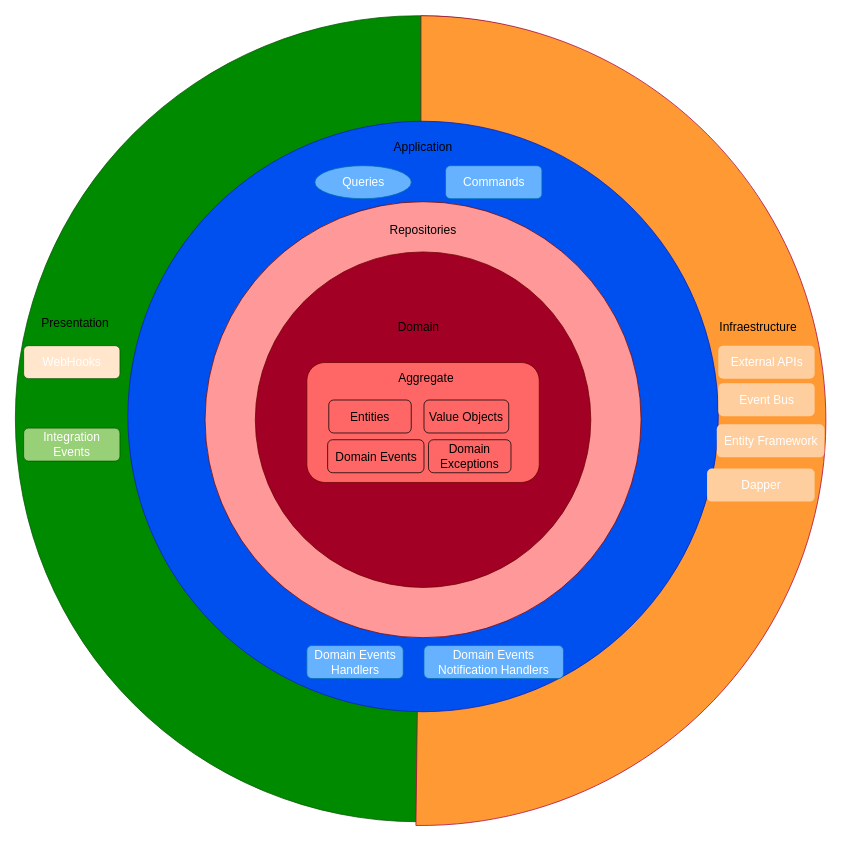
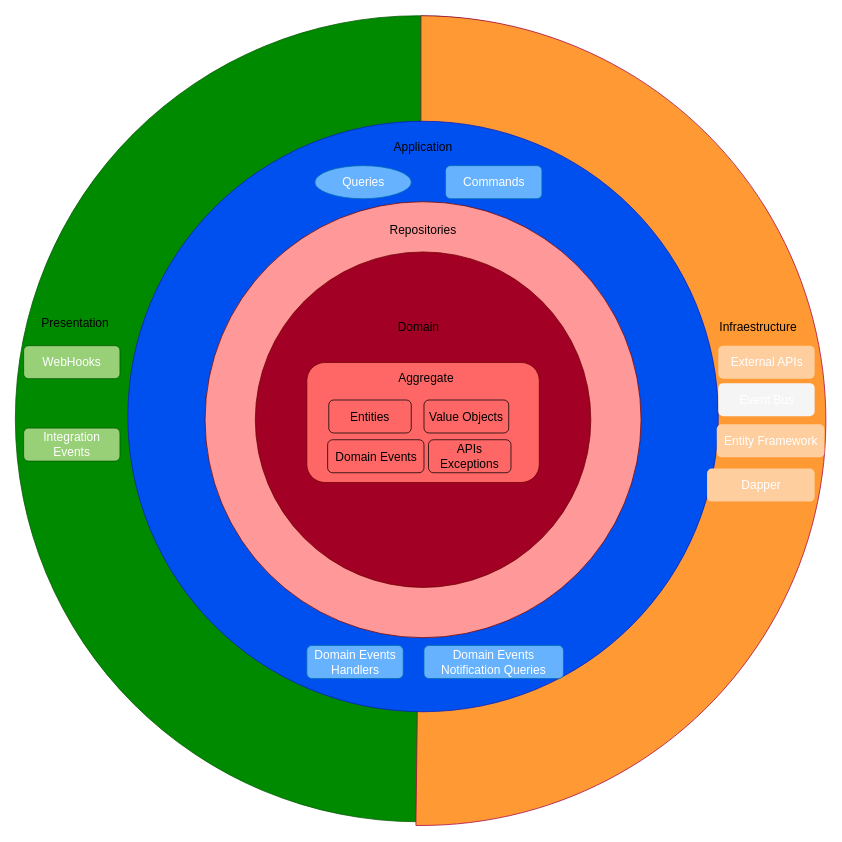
(72, 362) -> (72, 362)
(767, 399) -> (767, 399)
(470, 456) -> (470, 456)
(494, 662) -> (494, 662)
